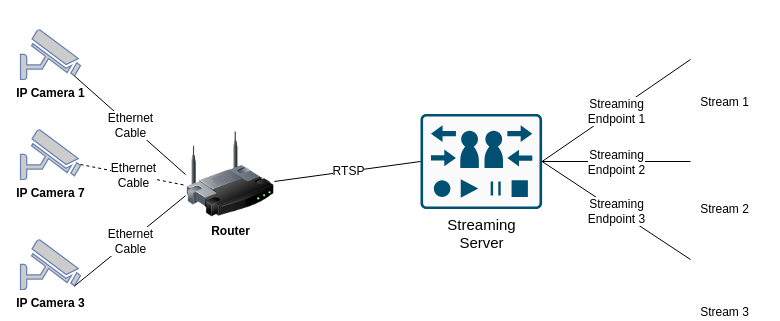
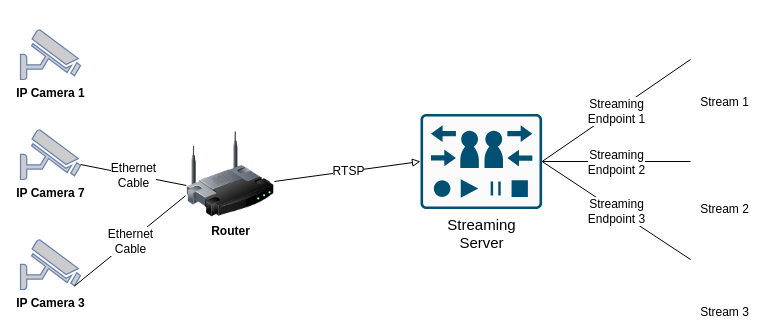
(131, 126) -> none
(414, 162) -> (411, 163)
(169, 182) -> (169, 182)
